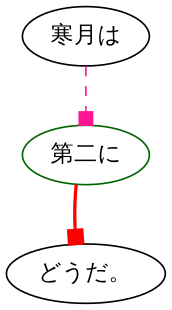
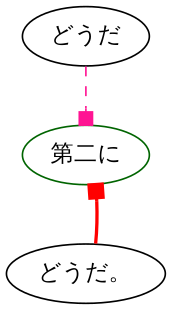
(86, 36) -> (86, 36)
(75, 206) -> (97, 222)
